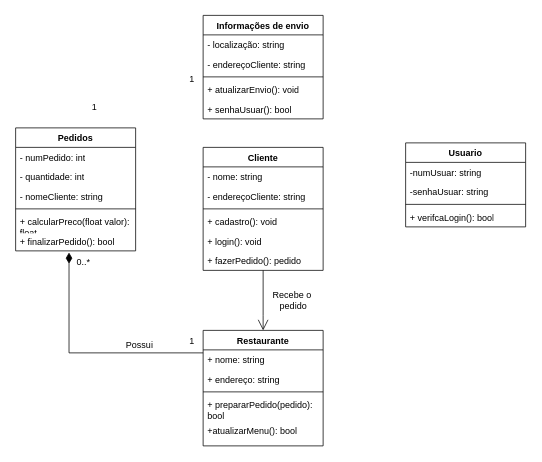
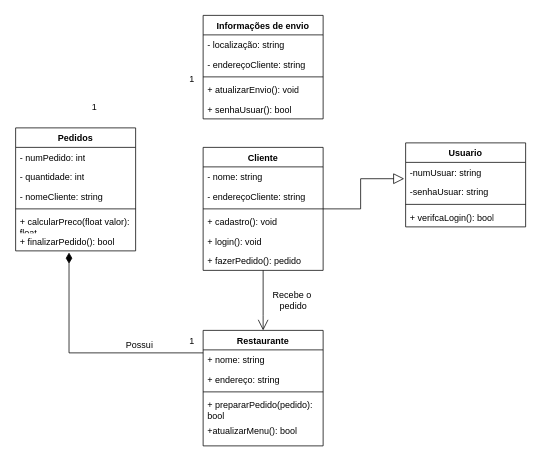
none -> (360, 196)
(83, 262) -> none
